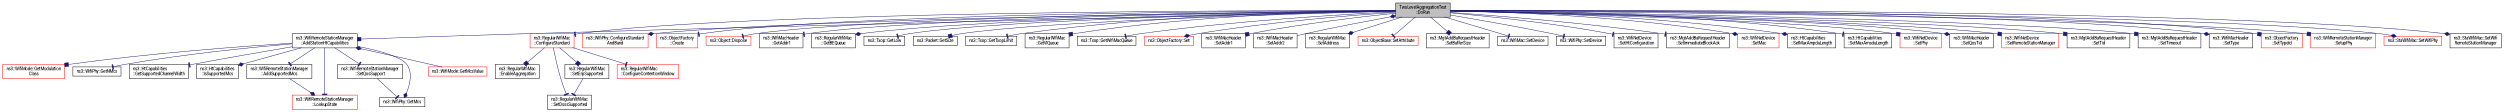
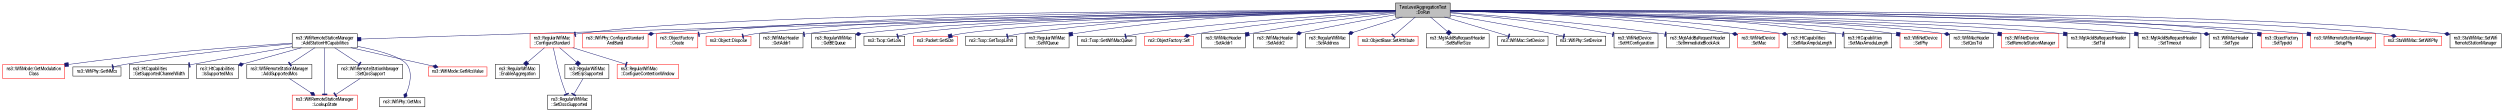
(1344, 26) -> (1349, 23)
(935, 41) -> (935, 41)
(404, 58) -> (377, 54)
(387, 87) -> (348, 86)
